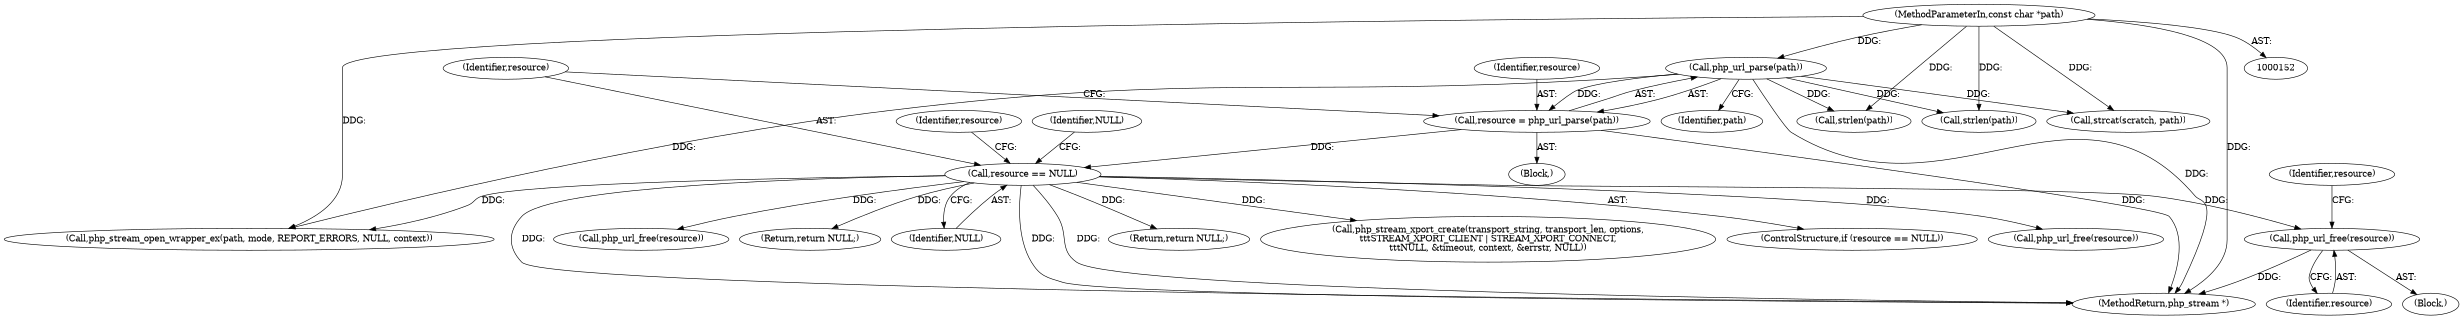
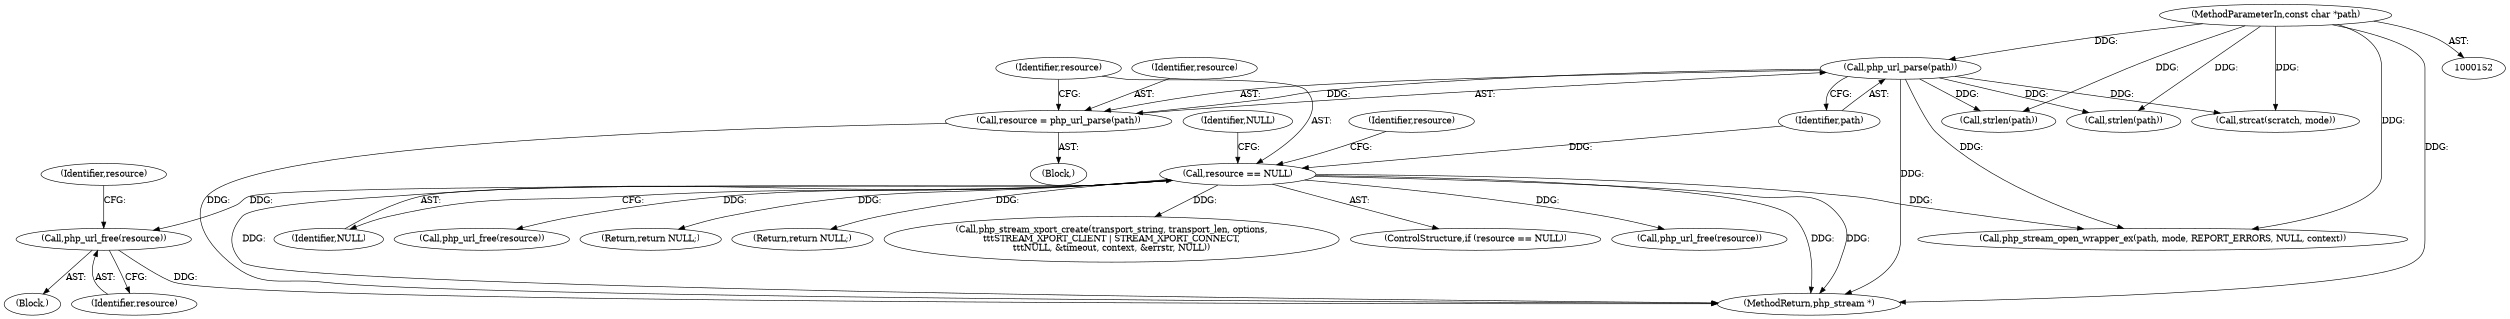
none -> (1861, 96)
(2128, 121) -> (2276, 121)
(1276, 148) -> (1546, 147)
